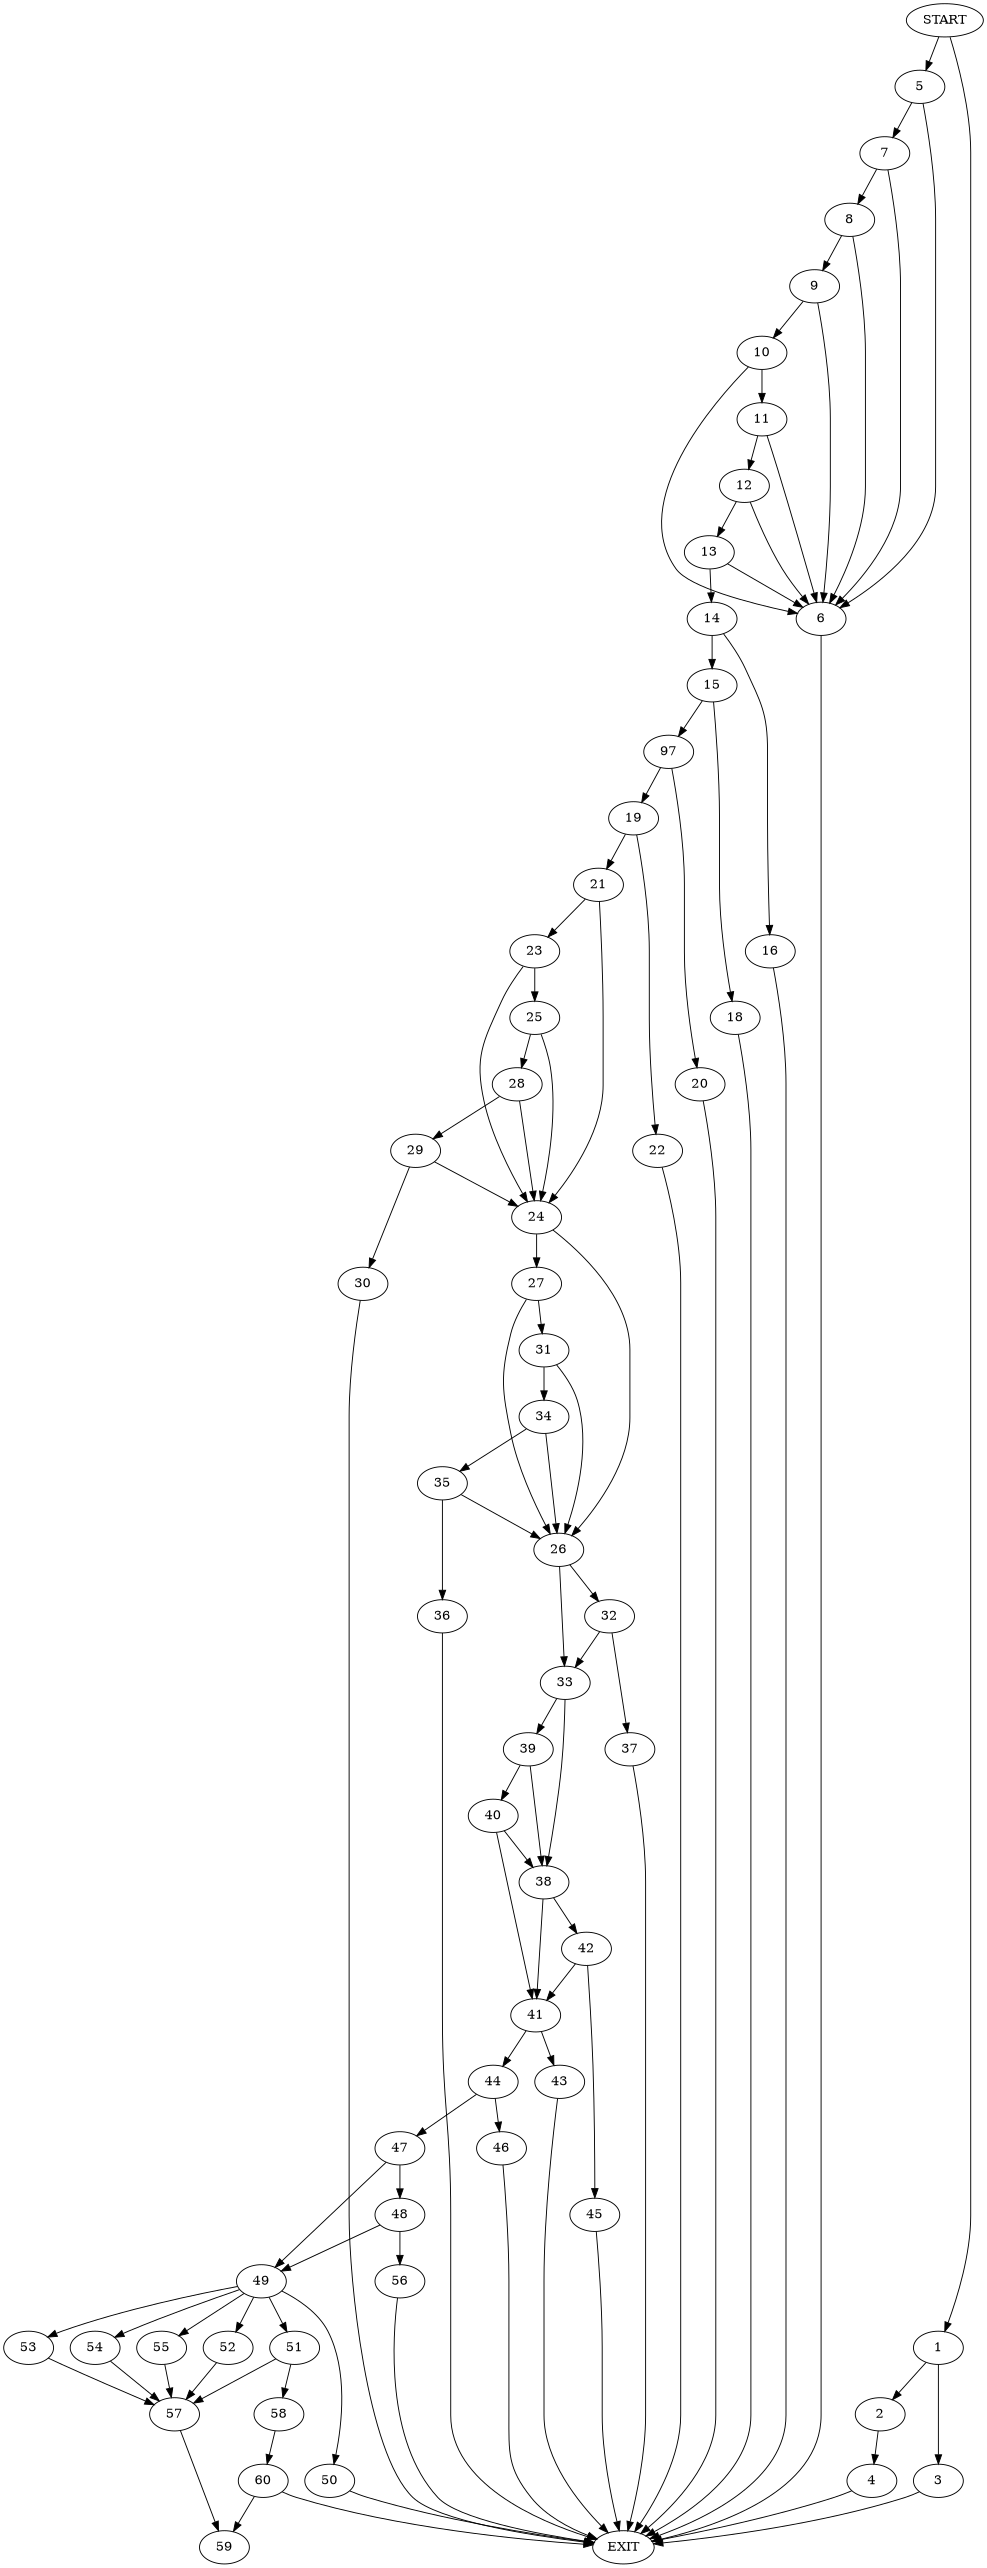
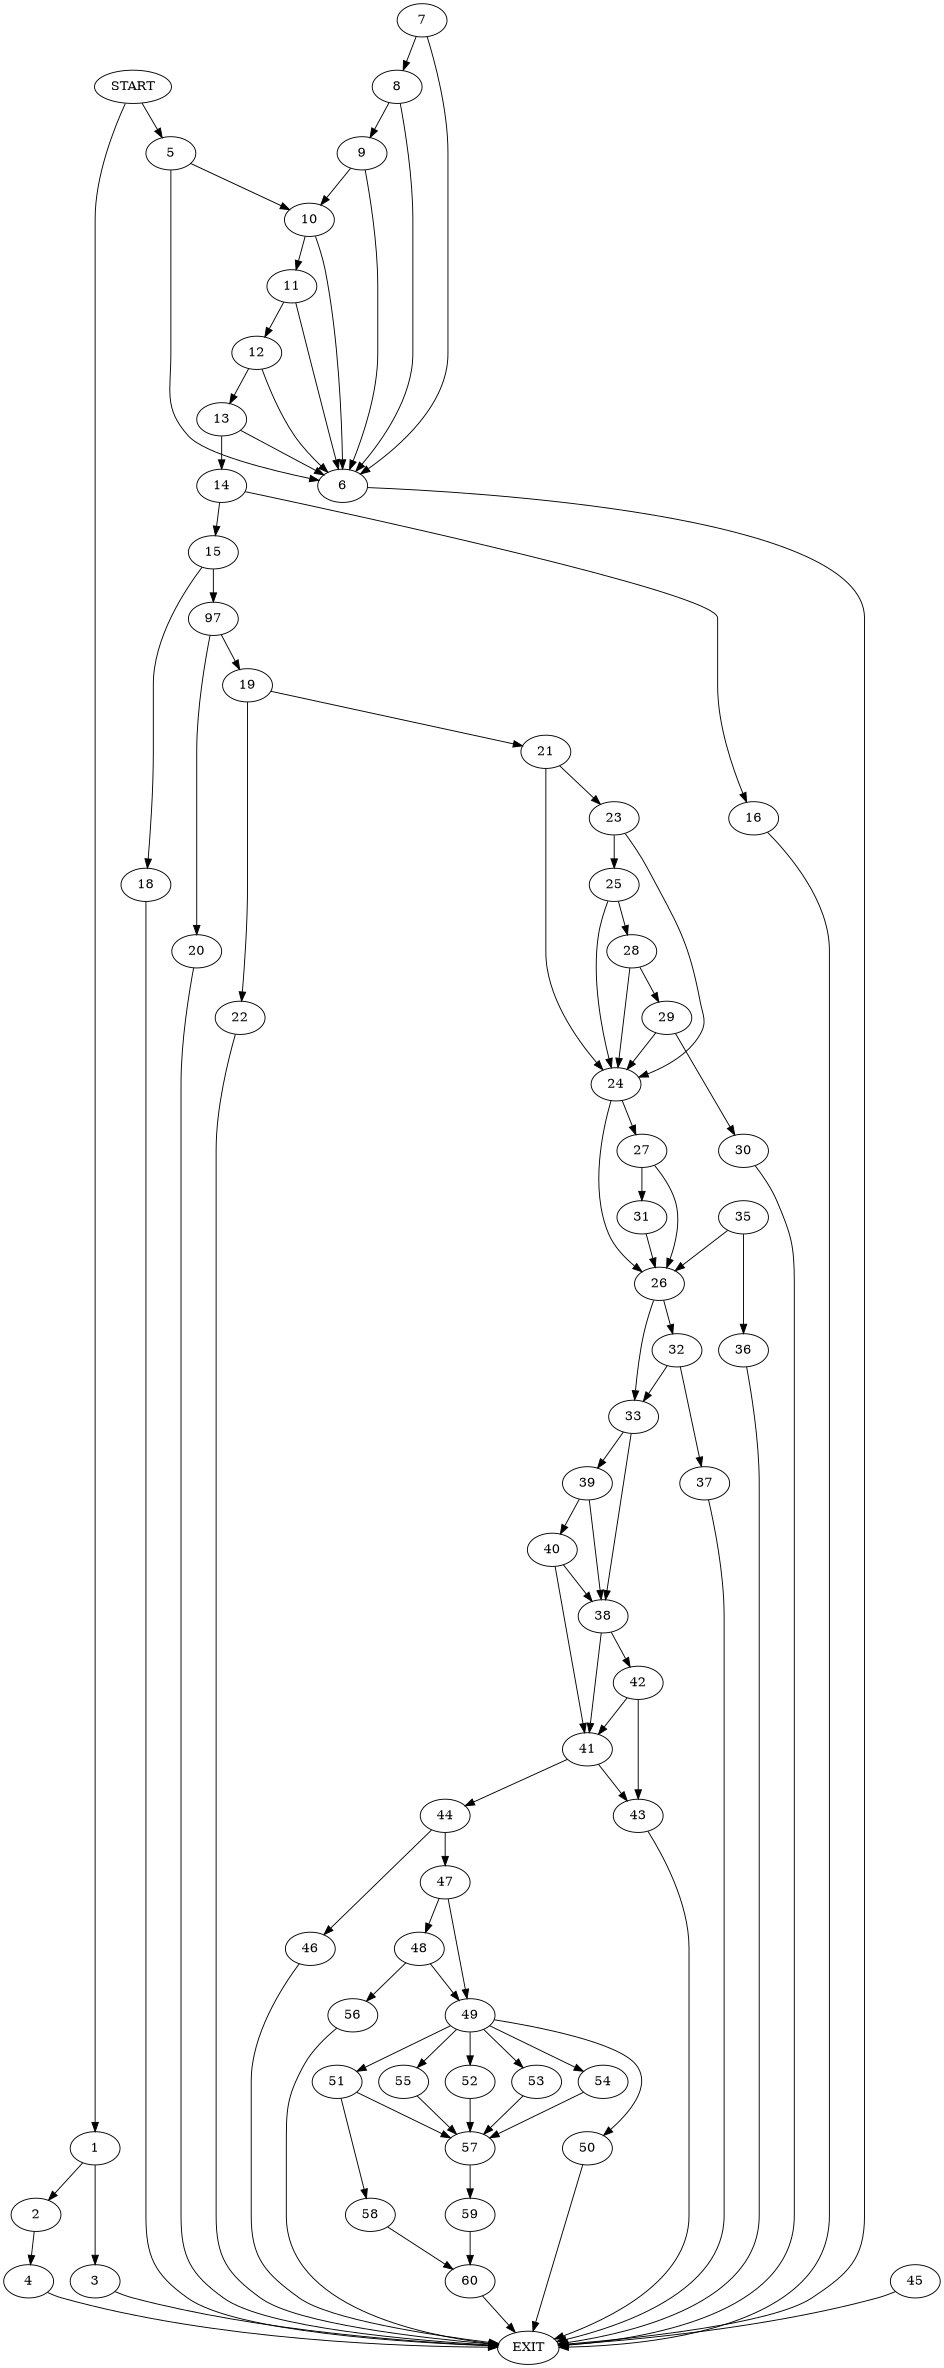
(905, 116) -> (236, 185)
(544, 1417) -> none
(593, 2077) -> (638, 1745)
(246, 2510) -> (470, 2244)
